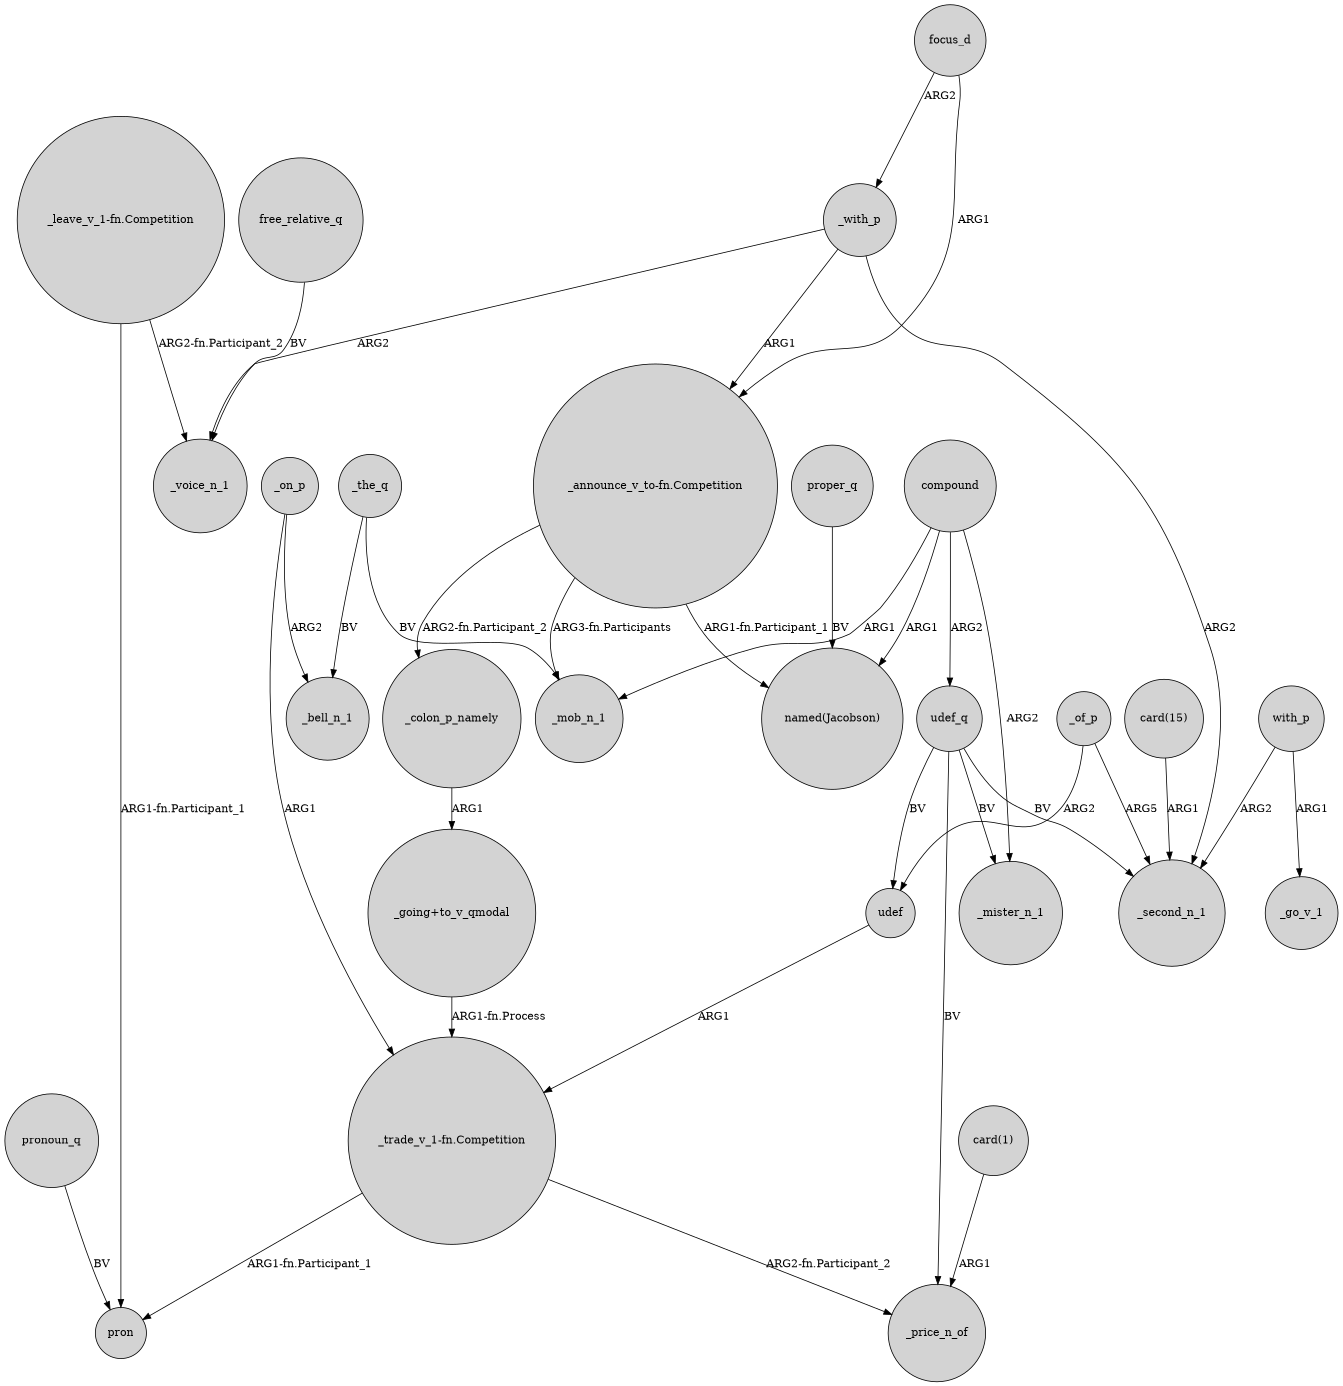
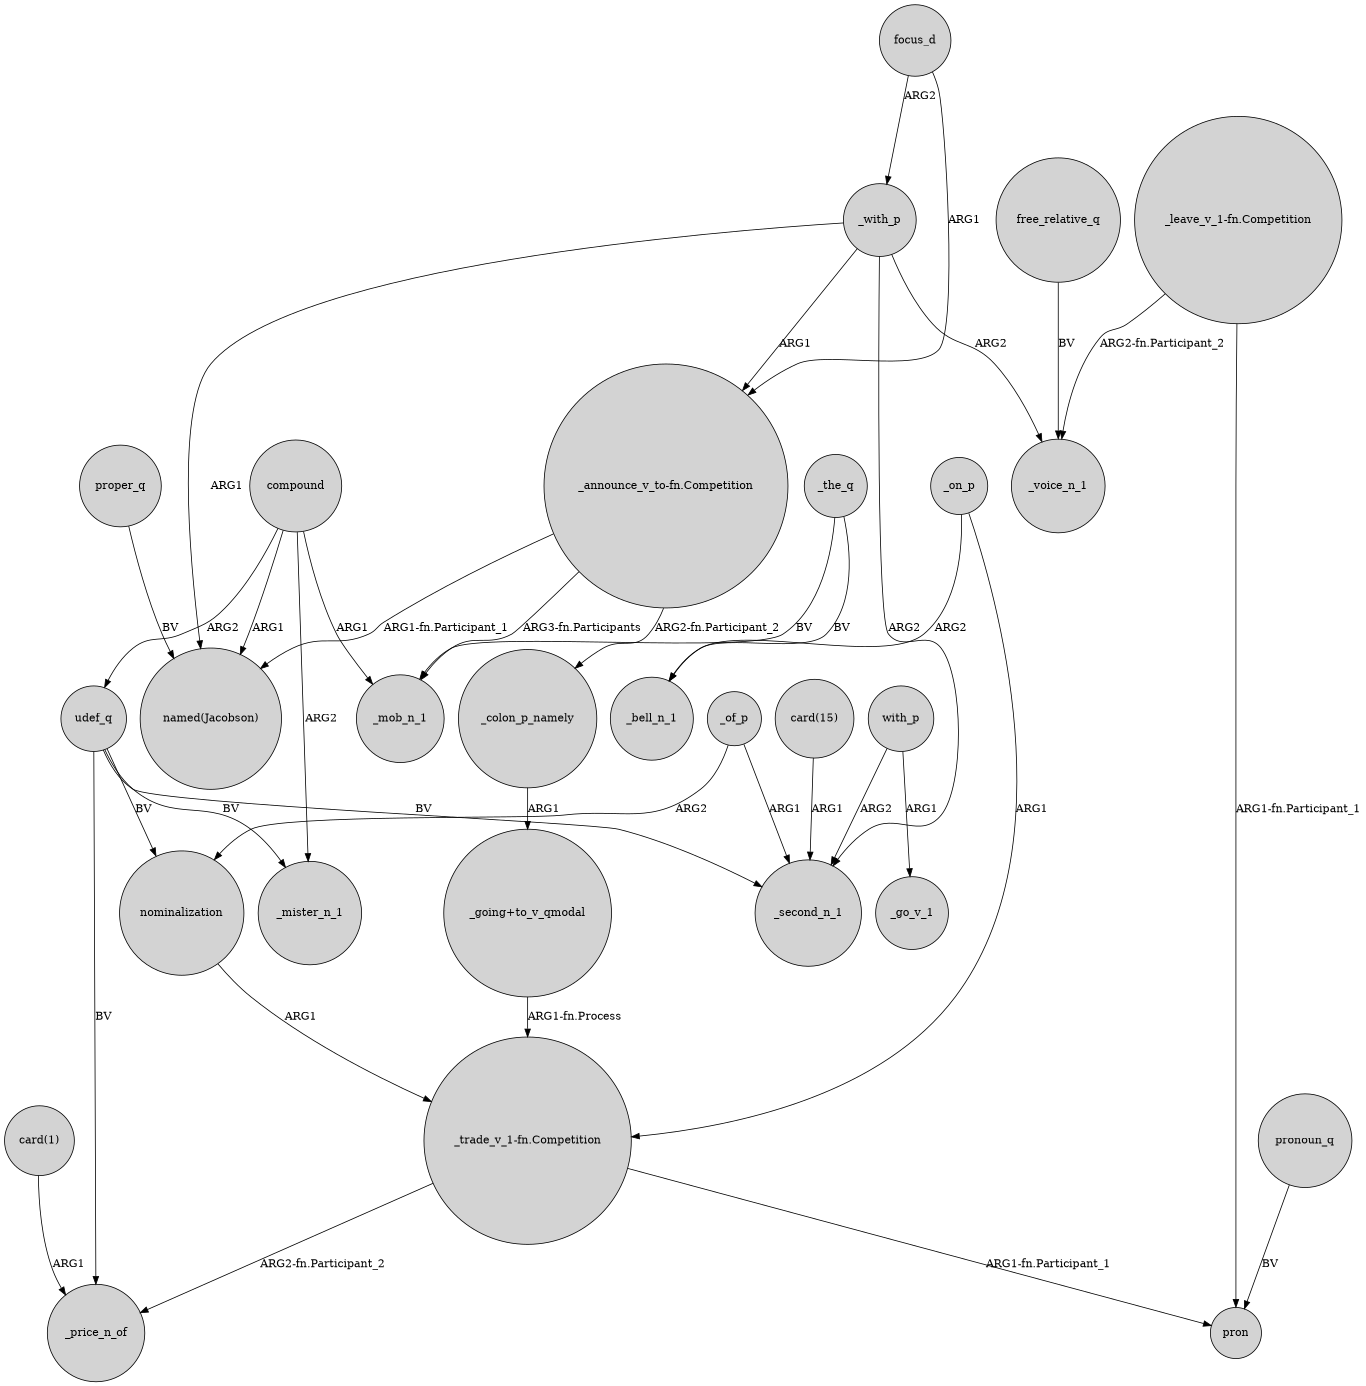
none -> (380, 287)
(1142, 809) -> (785, 809)
(891, 913) -> (182, 913)
